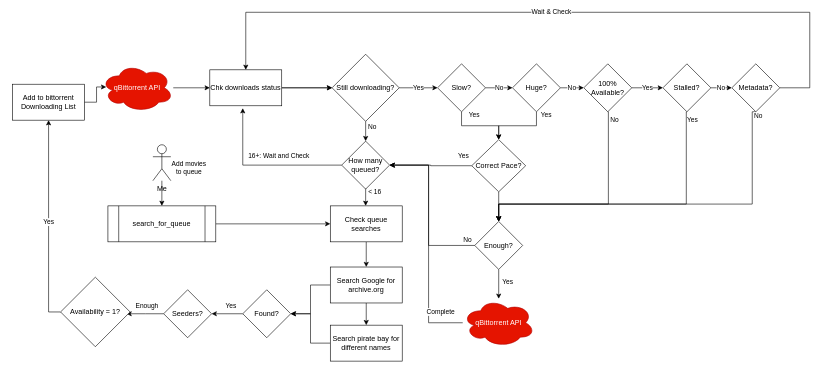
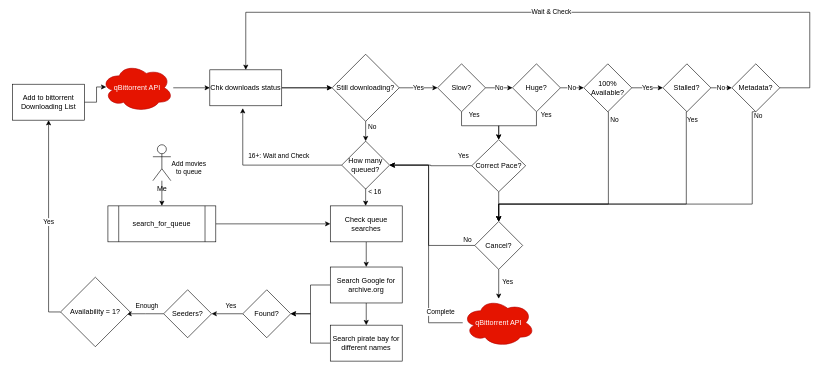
(499, 246) -> (499, 246)
